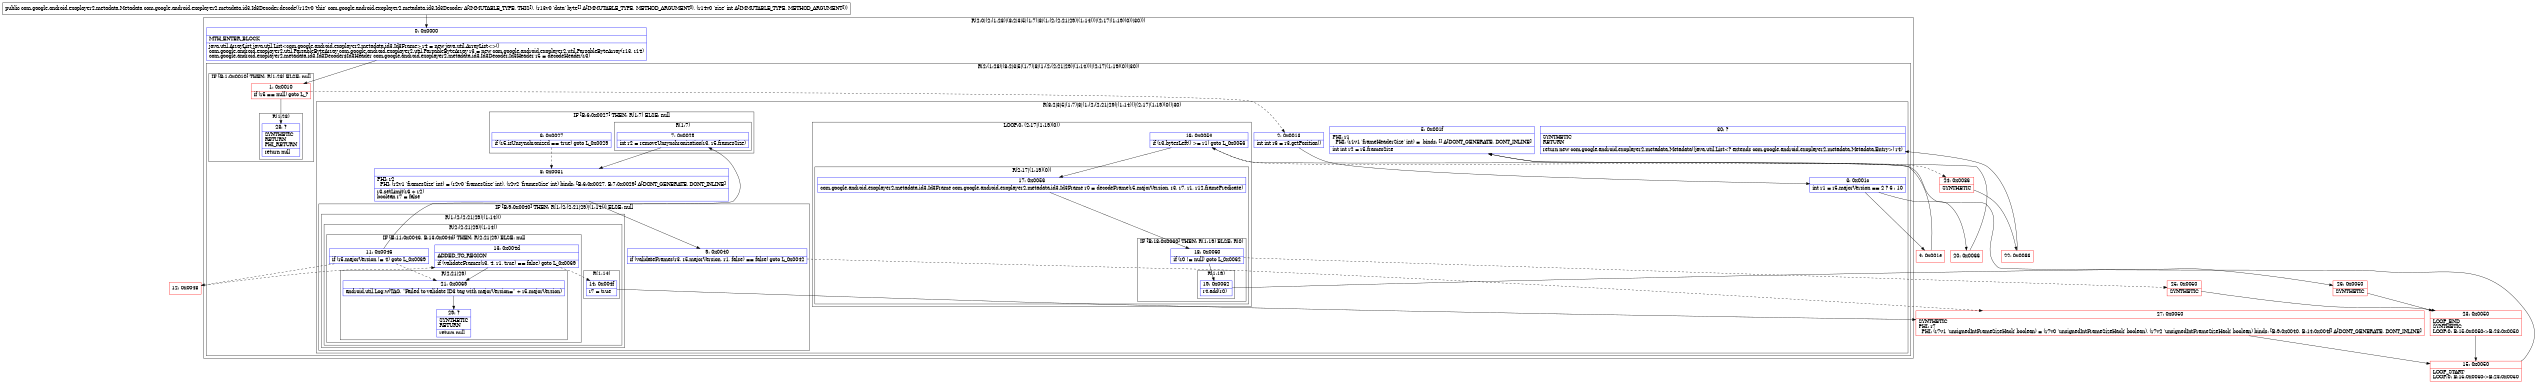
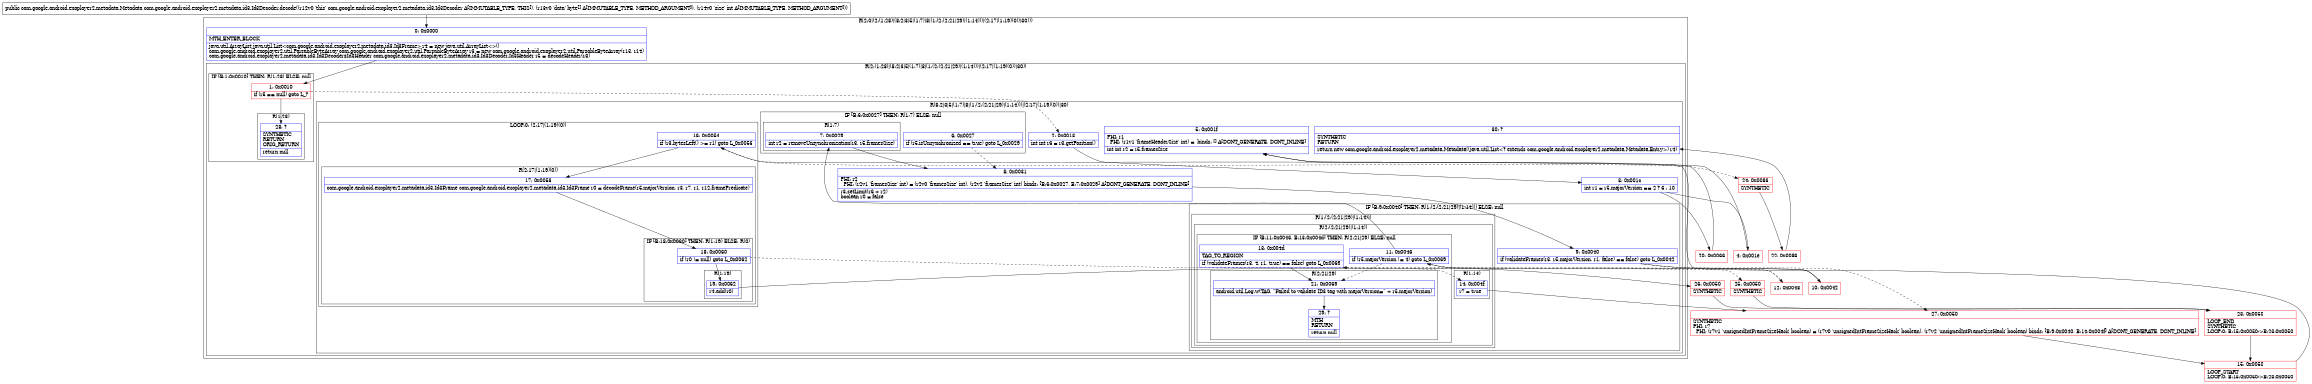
(281, 145) -> (281, 145)
(399, 197) -> (862, 197)
(462, 256) -> (1223, 256)
none -> (1825, 288)
(454, 321) -> (1317, 321)
